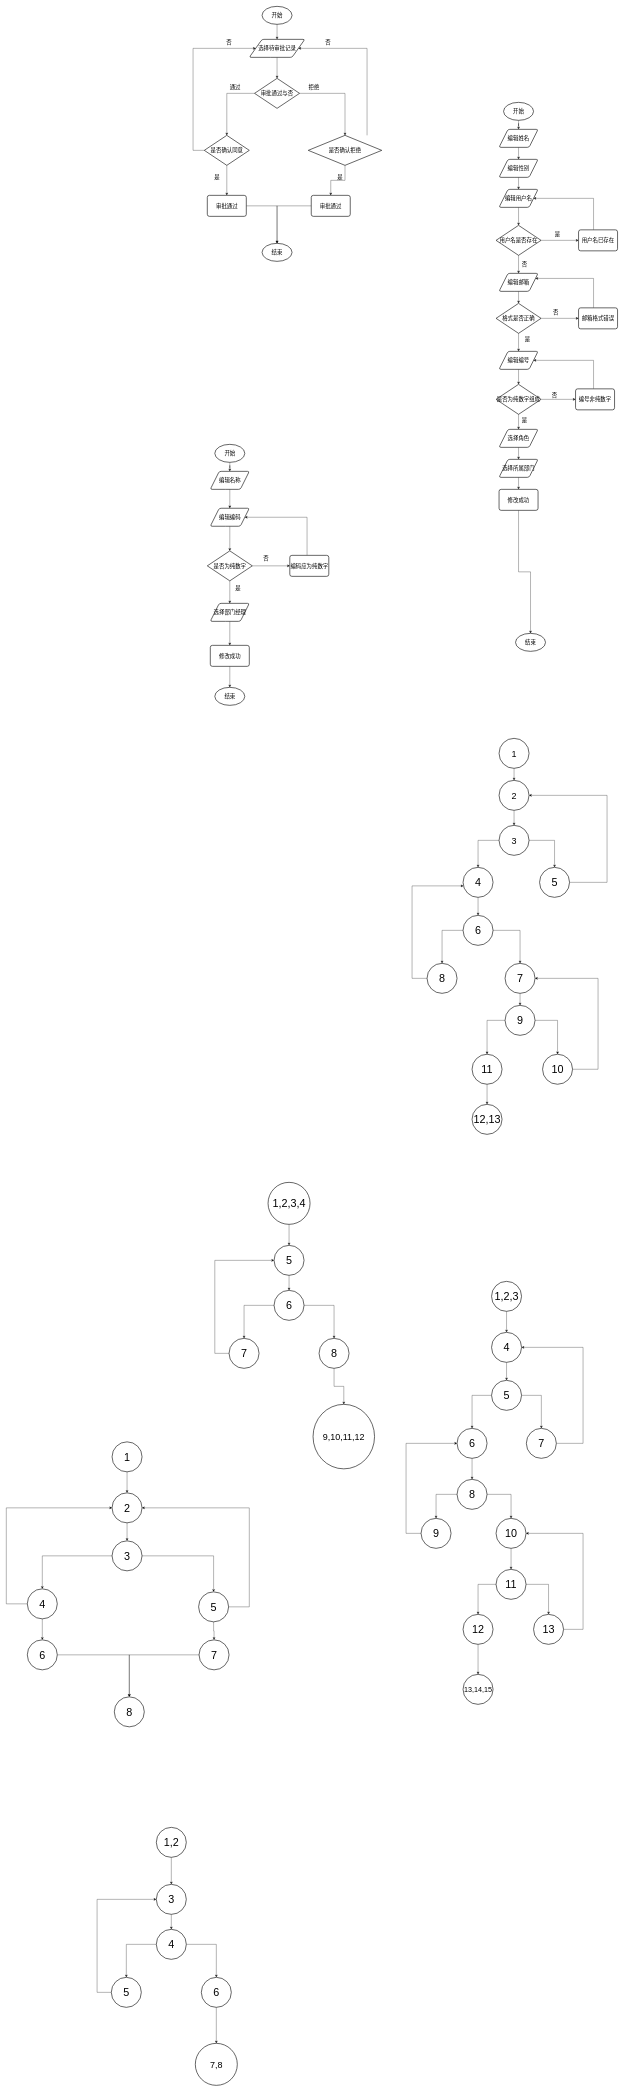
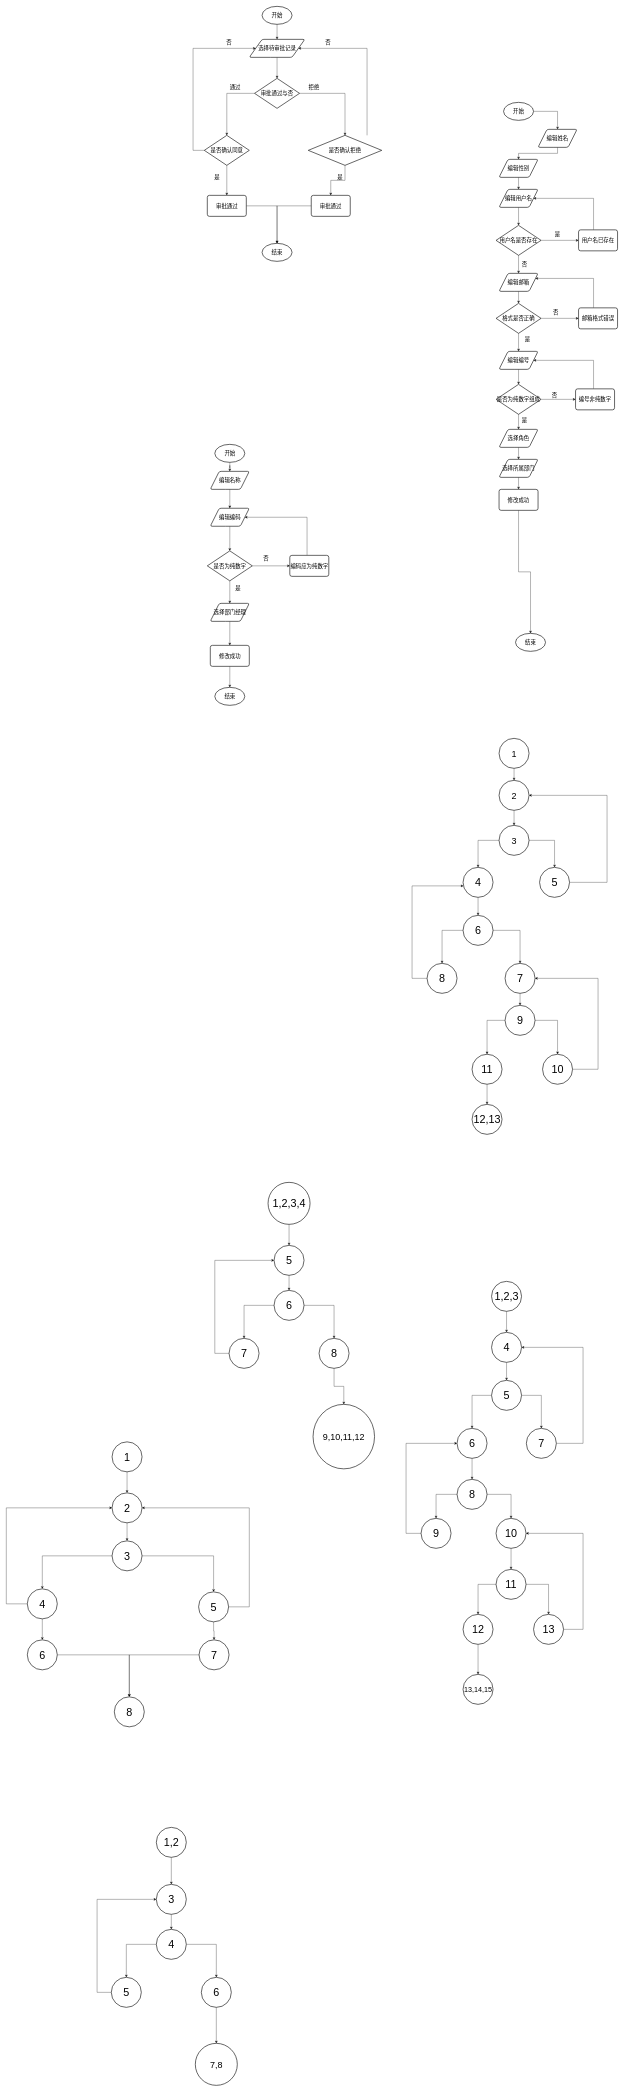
(519, 138) -> (558, 138)
